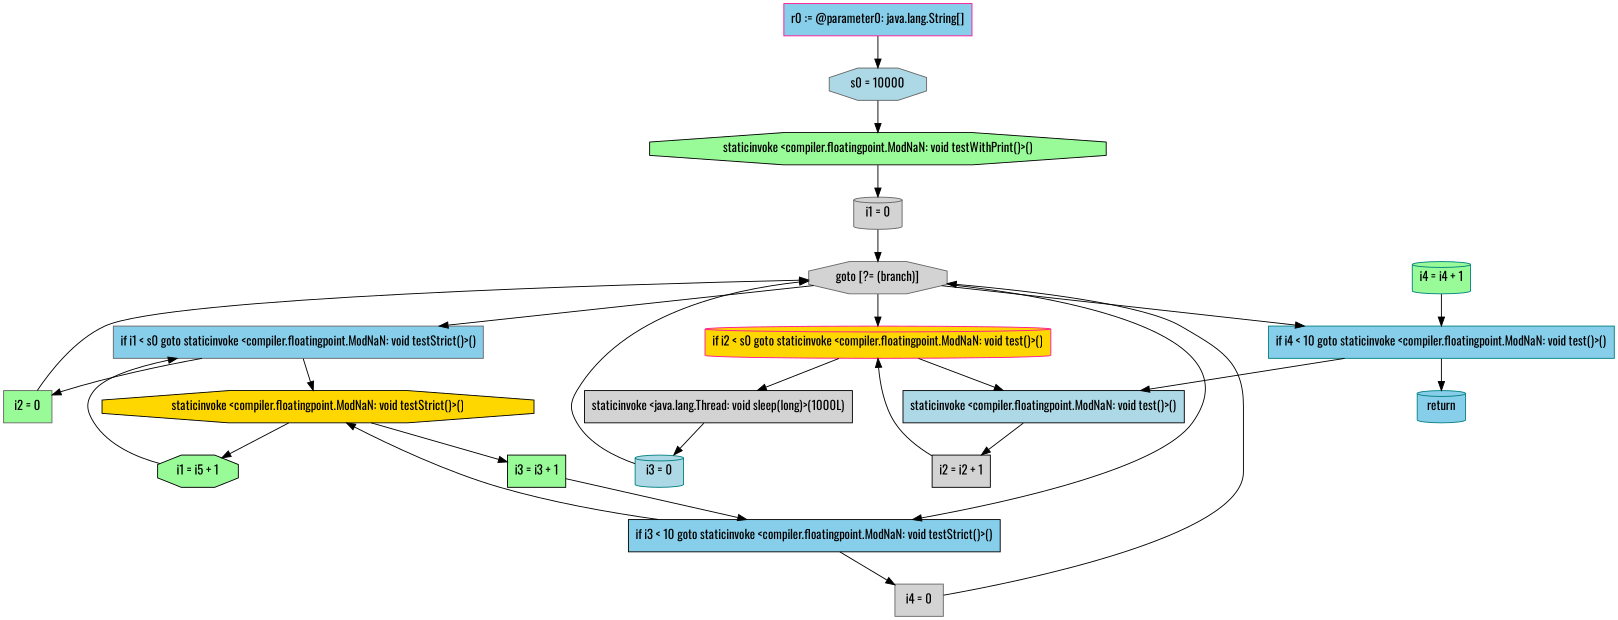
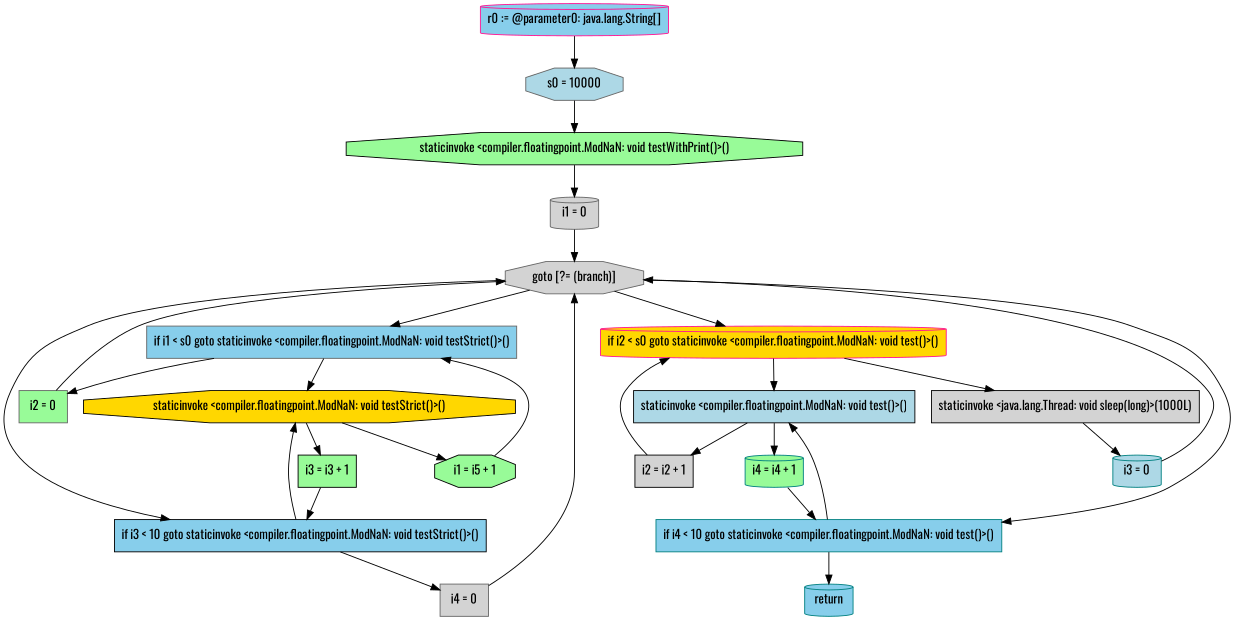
(878, 20) -> (574, 20)
none -> (774, 435)
